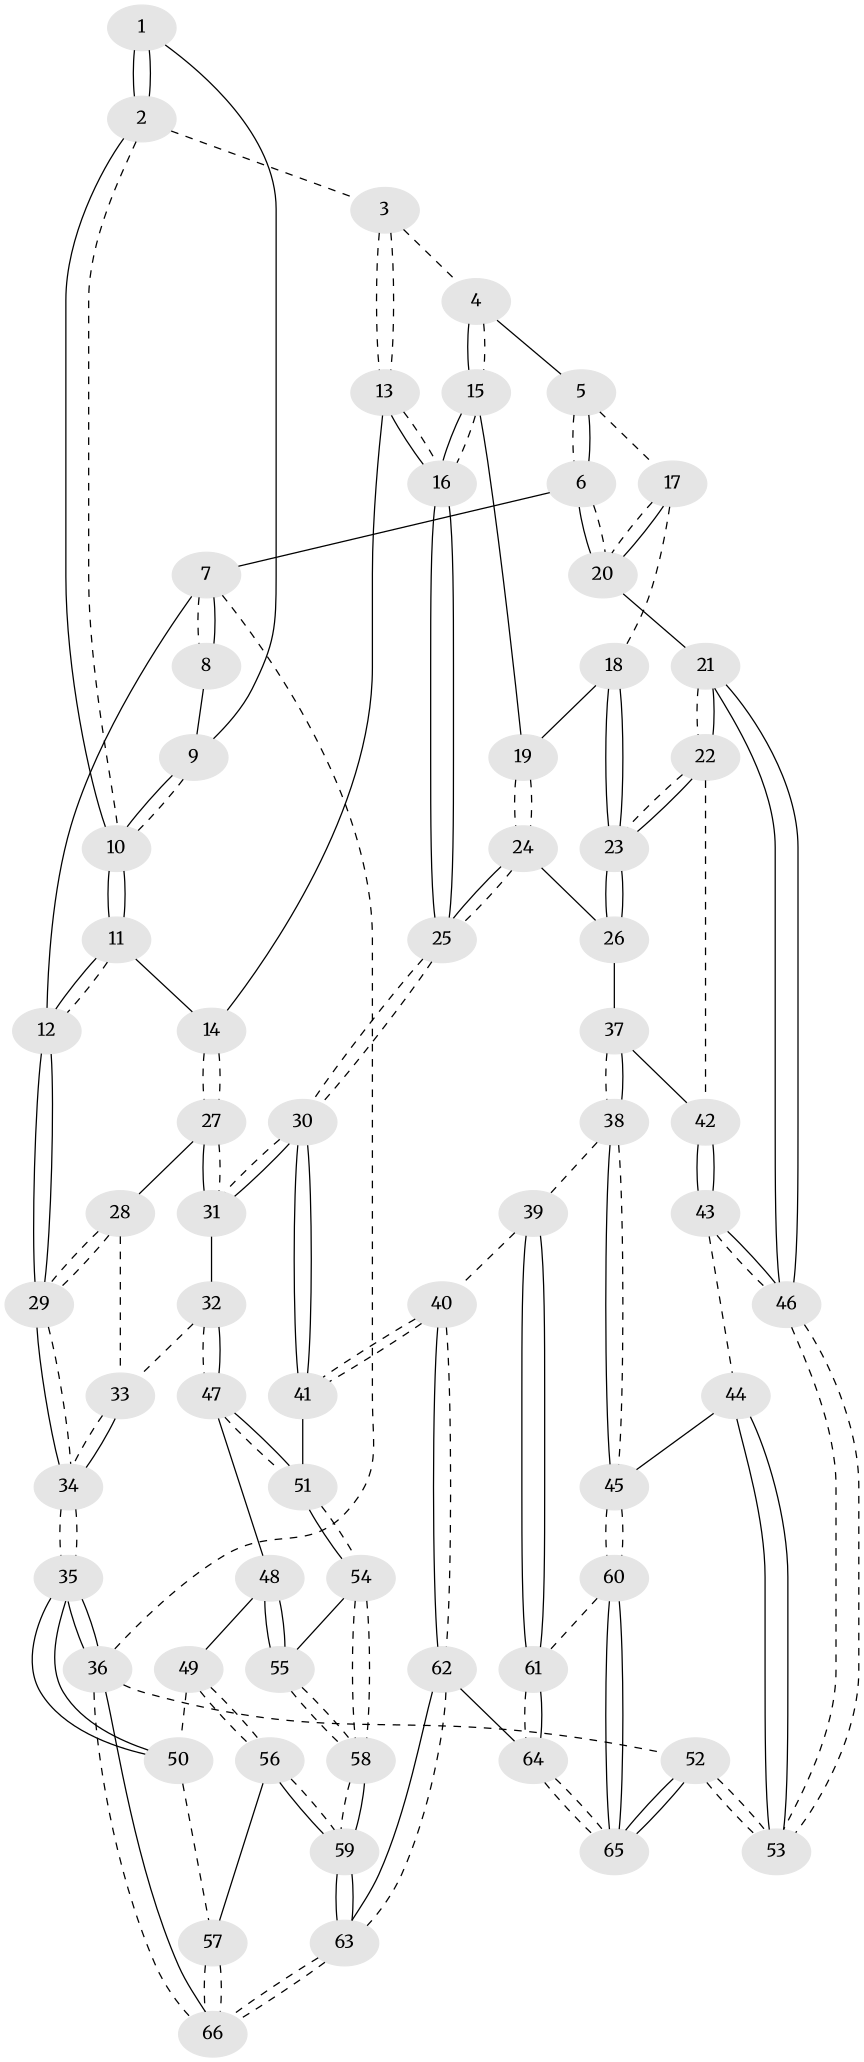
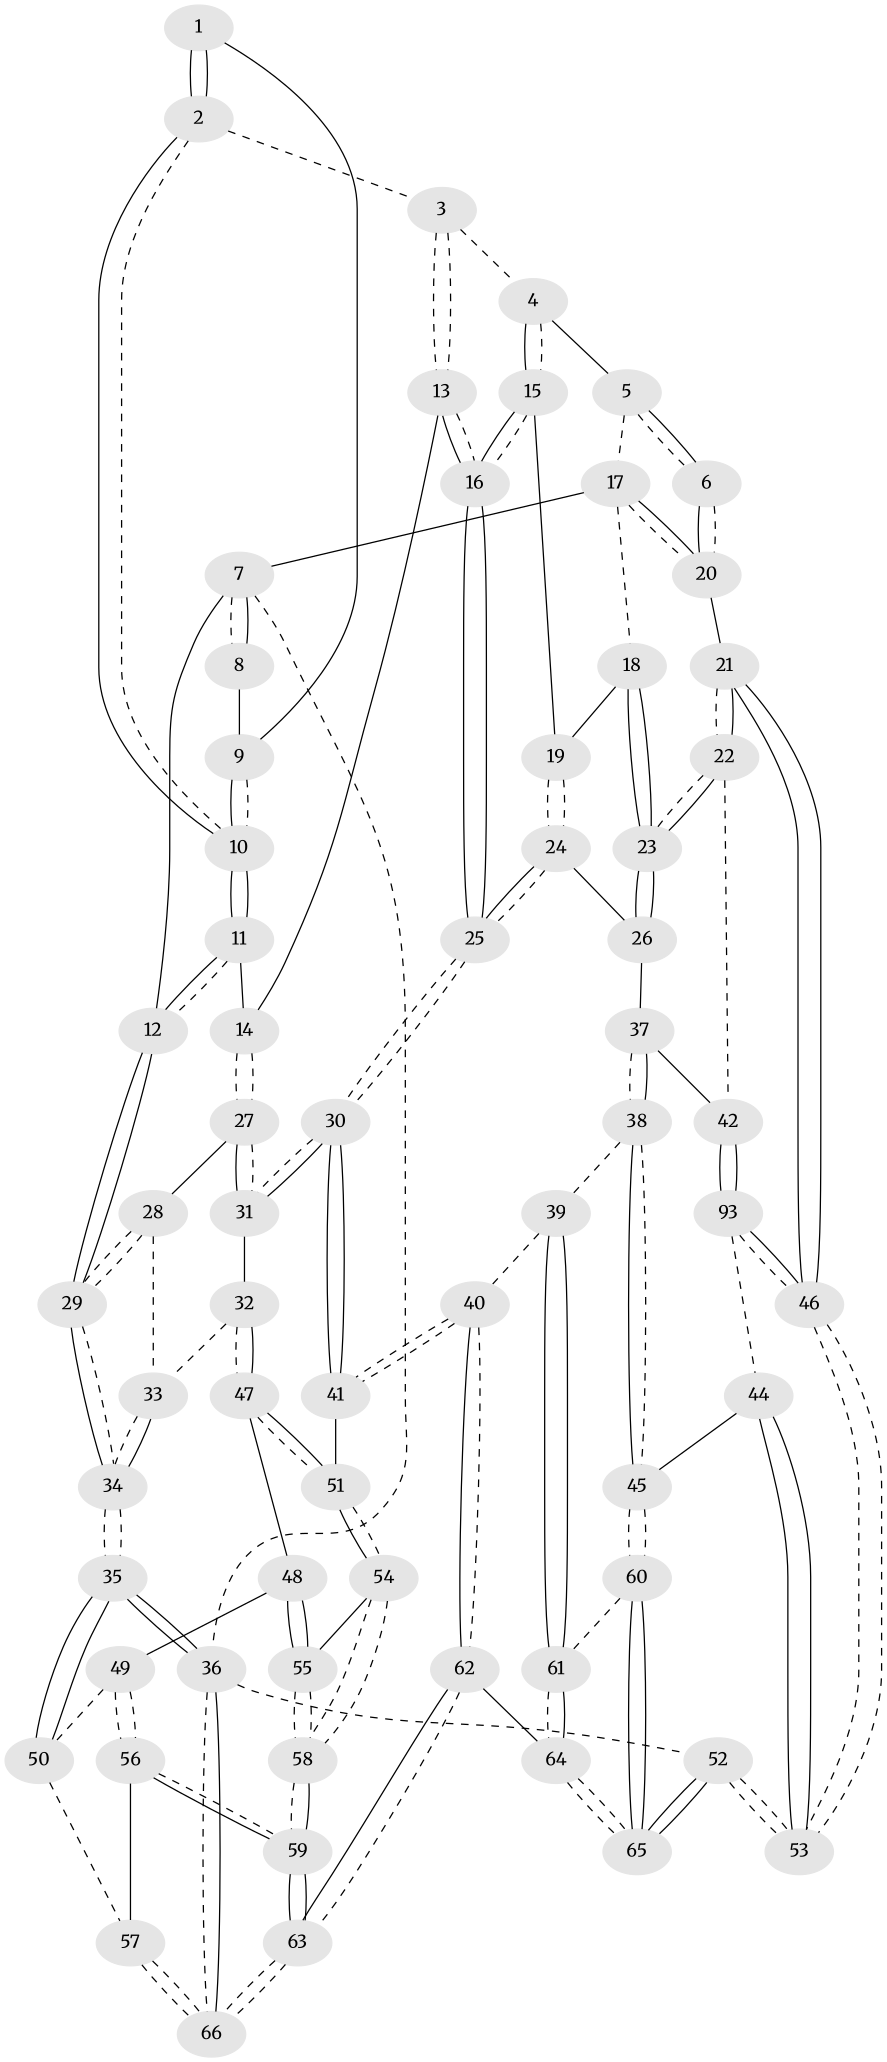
(394, 529) -> (428, 529)
(706, 1213) -> (728, 1213)
